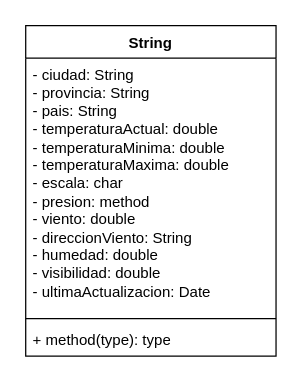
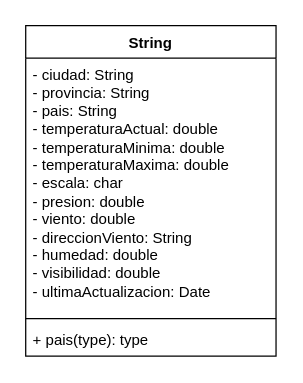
(137, 184) -> (137, 184)
(111, 341) -> (101, 341)
